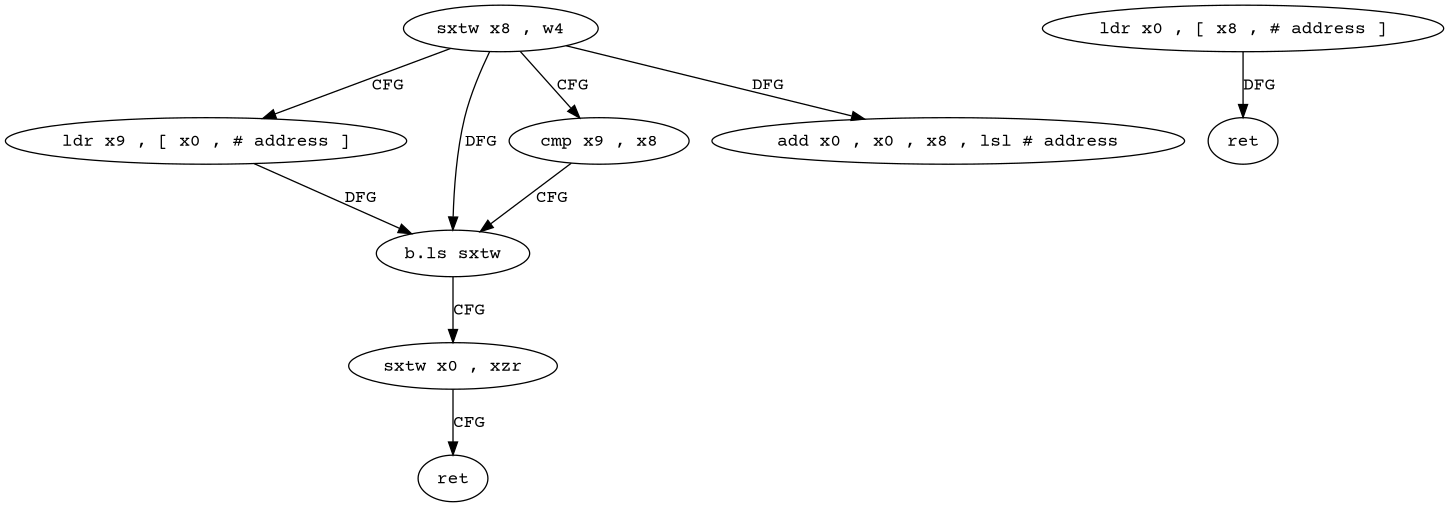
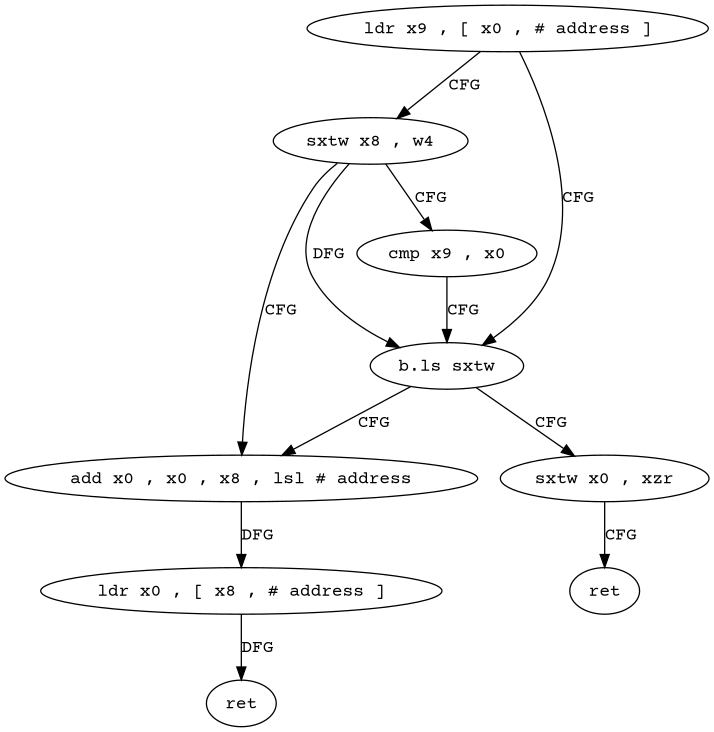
(363, 81) -> (444, 81)
(768, 85) -> (281, 310)
(599, 141) -> (447, 253)
(361, 197) -> (578, 197)
none -> (352, 418)
none -> (241, 528)
